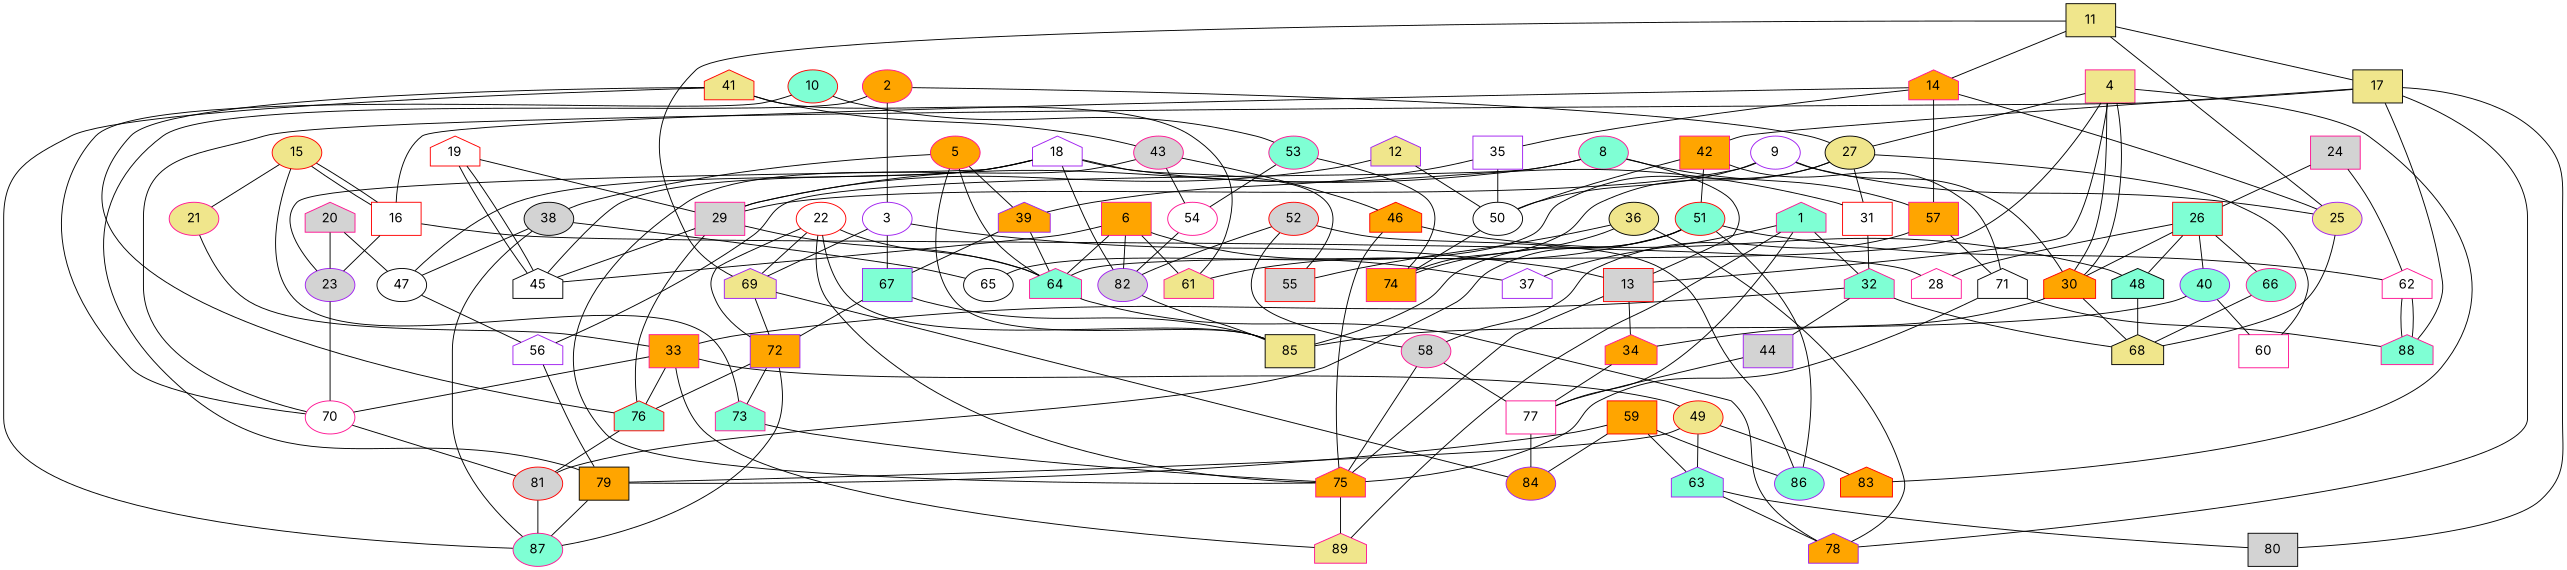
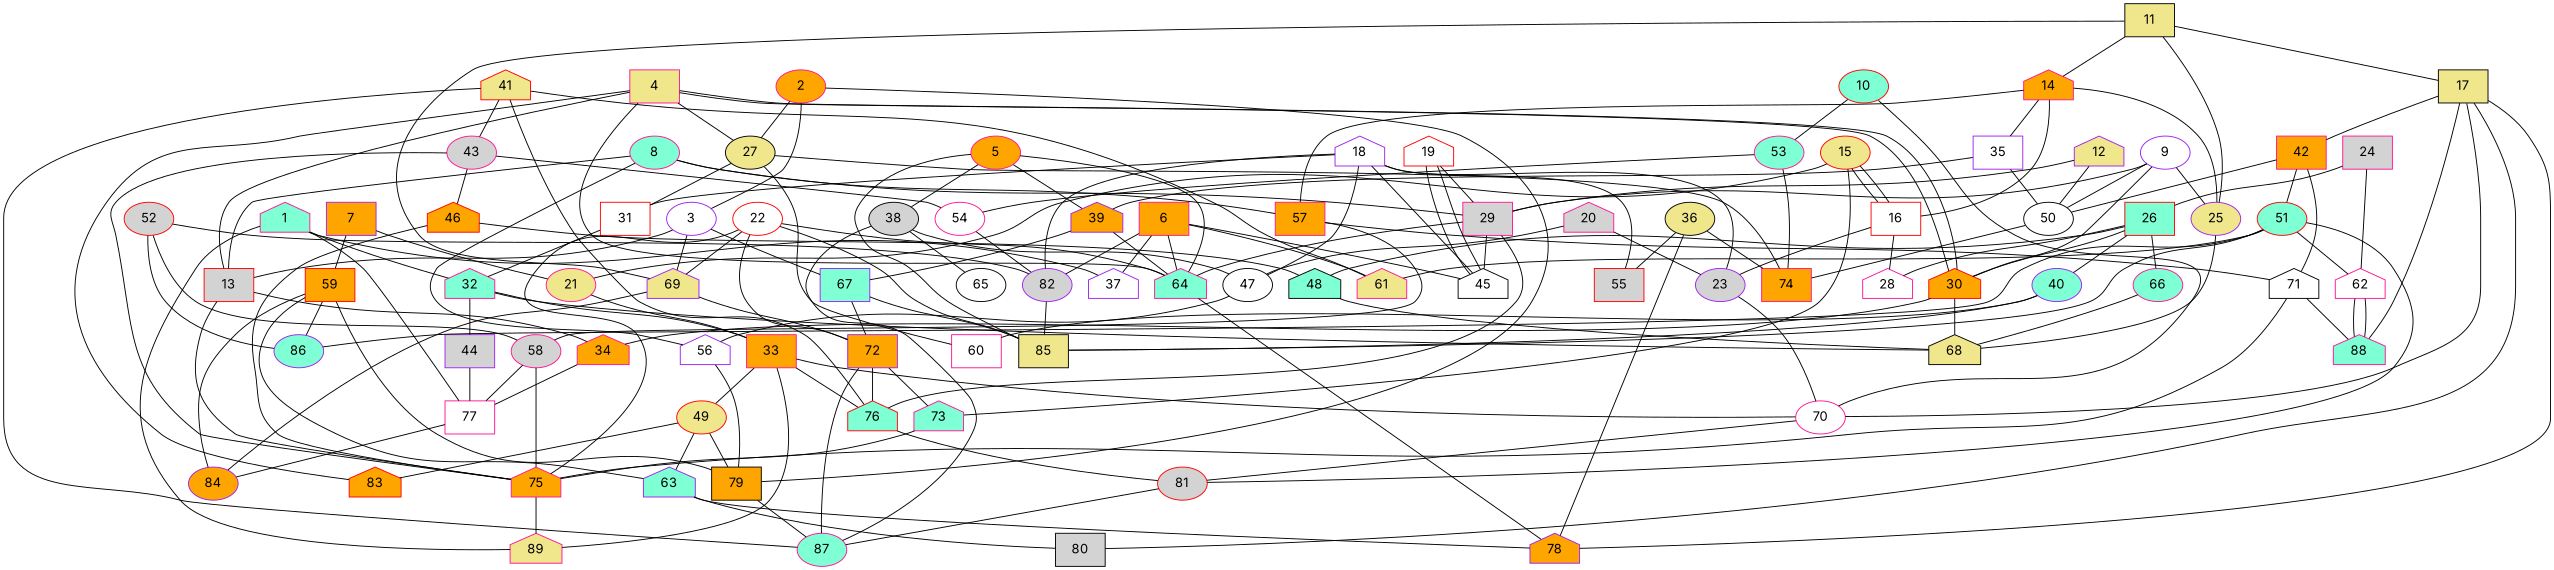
none -> (351, 219)
(1533, 234) -> none
